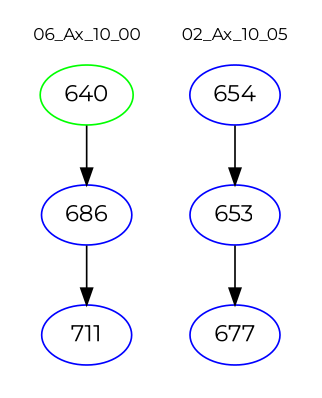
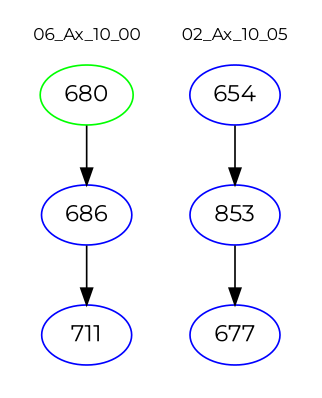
(87, 95) -> (87, 95)
(235, 215) -> (235, 215)
